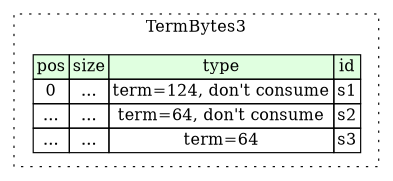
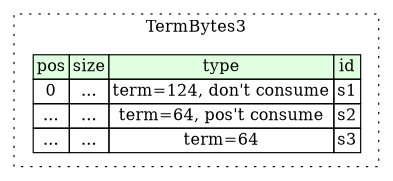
(221, 115) -> (221, 115)
